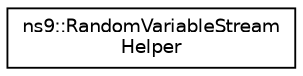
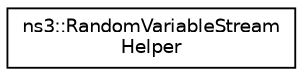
(151, 38) -> (151, 38)
